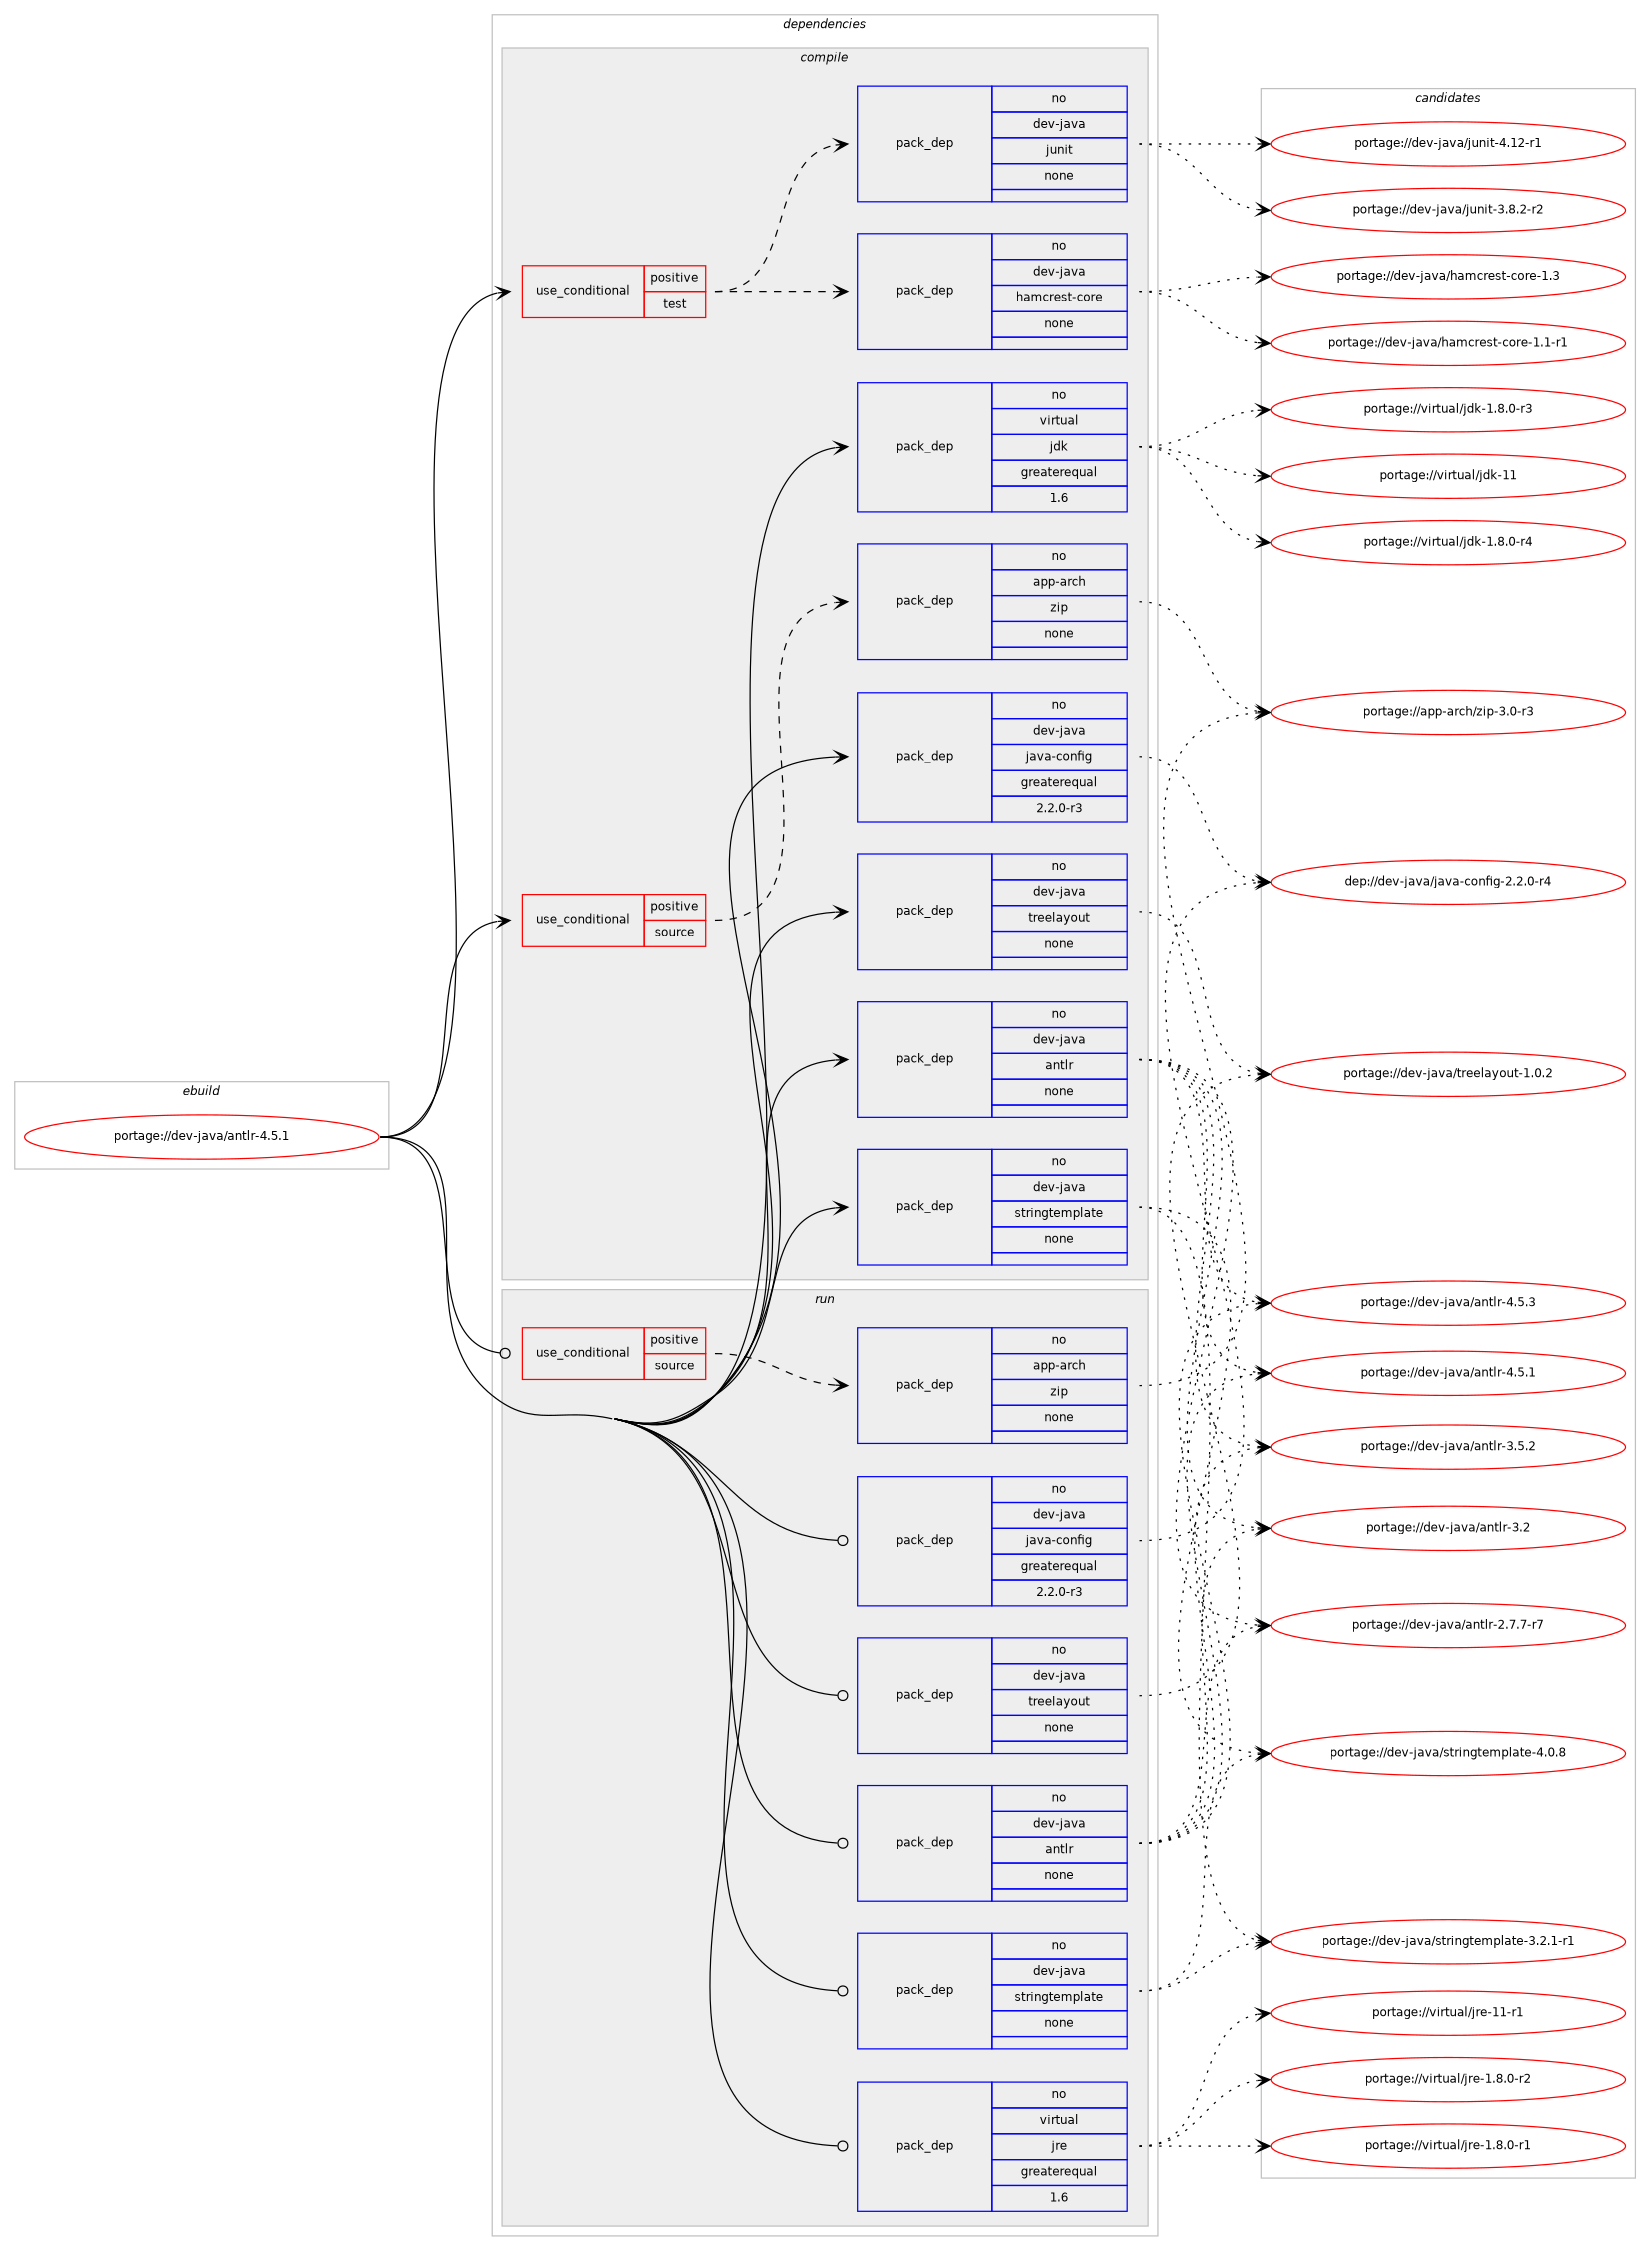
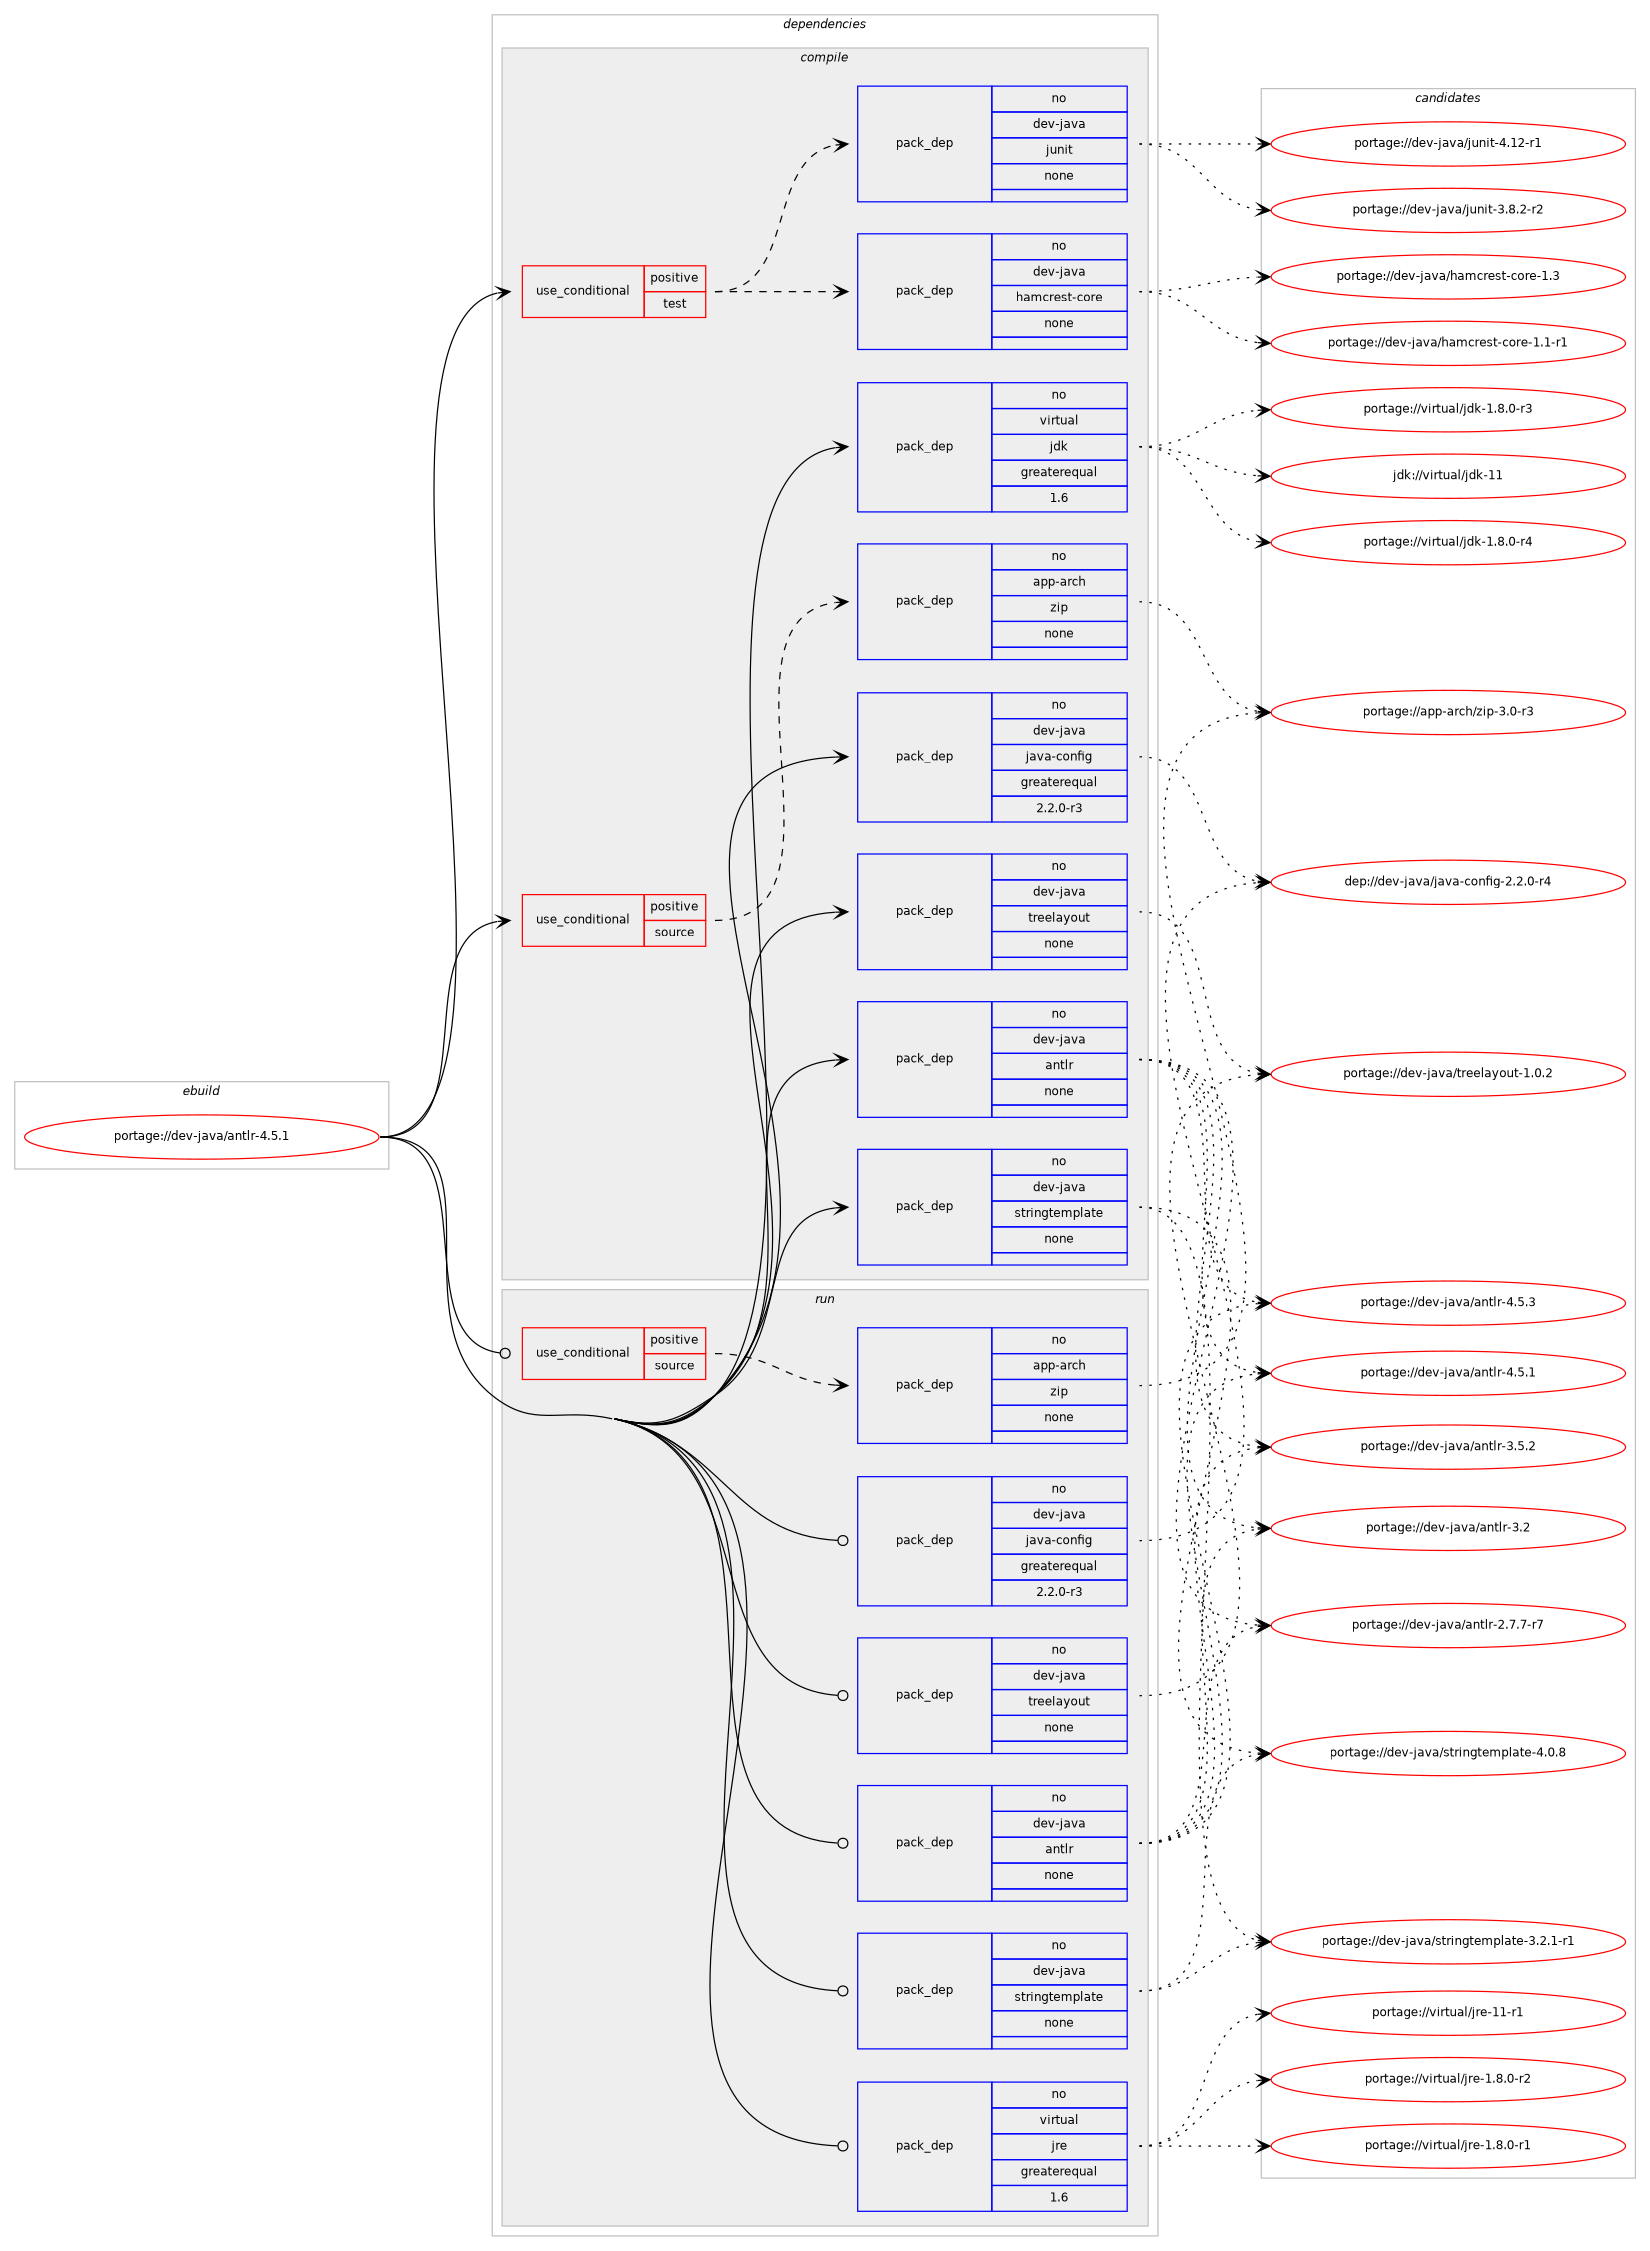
(1448, 476) -> (1448, 476)
